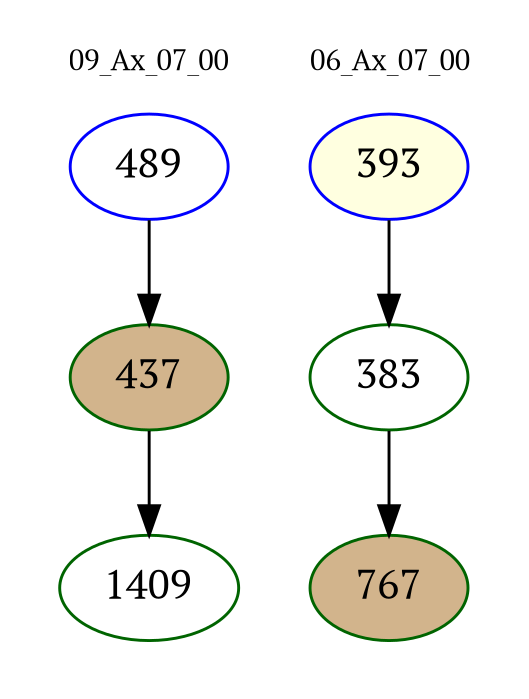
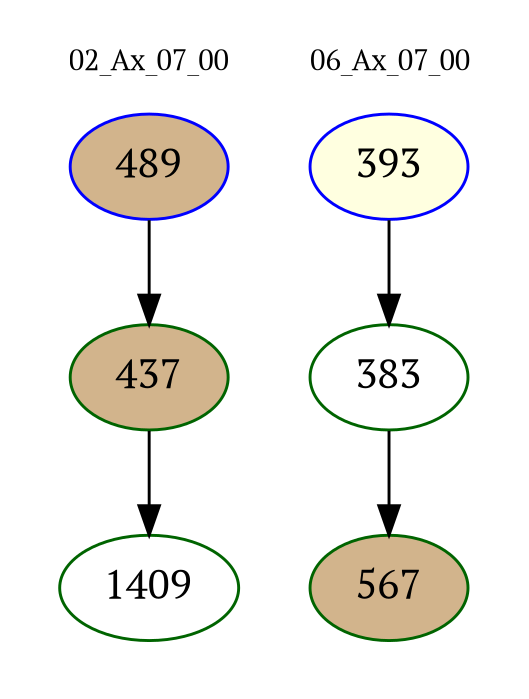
(149, 63) -> (149, 63)
(149, 167) -> (149, 167)
(389, 588) -> (389, 588)
